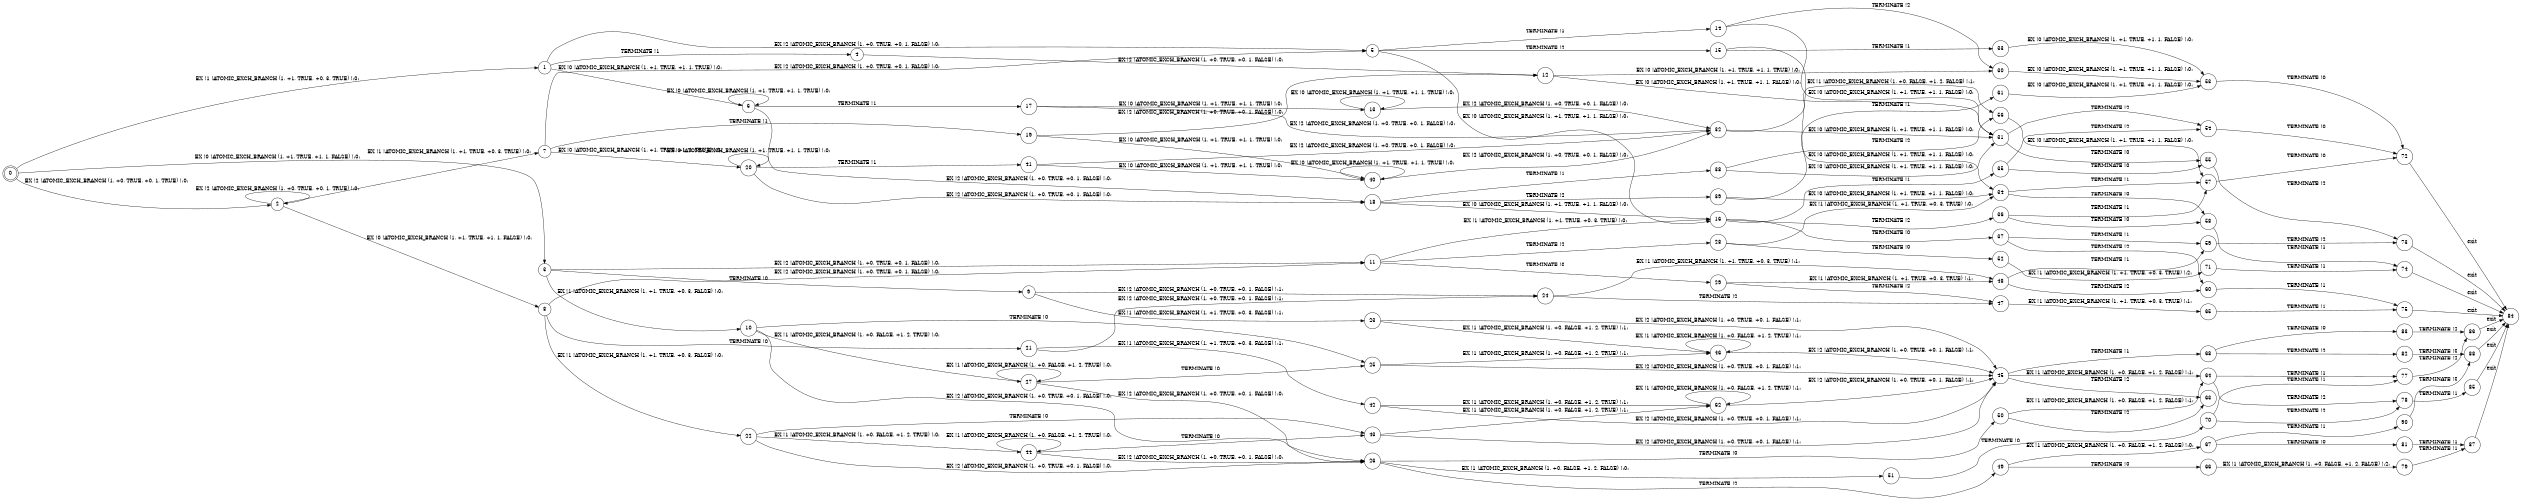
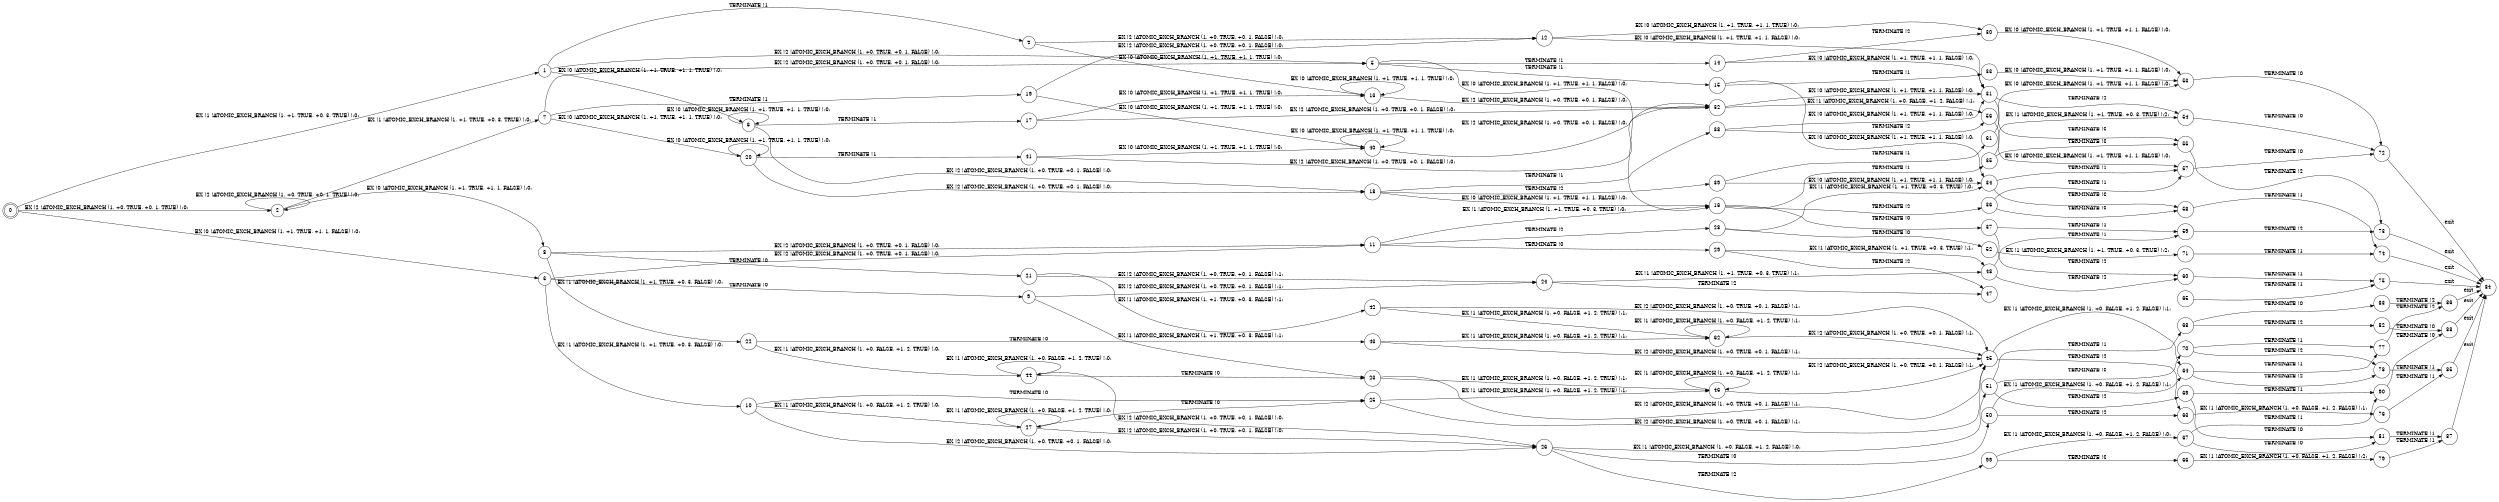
(1545, 48) -> (1544, 68)
none -> (1197, 73)
(2110, 127) -> (2087, 115)
(2103, 308) -> none
(2102, 360) -> (2081, 350)
none -> (2186, 393)
none -> (2382, 415)
(1199, 444) -> (1199, 377)
(2001, 467) -> (1989, 460)
(1056, 473) -> none
